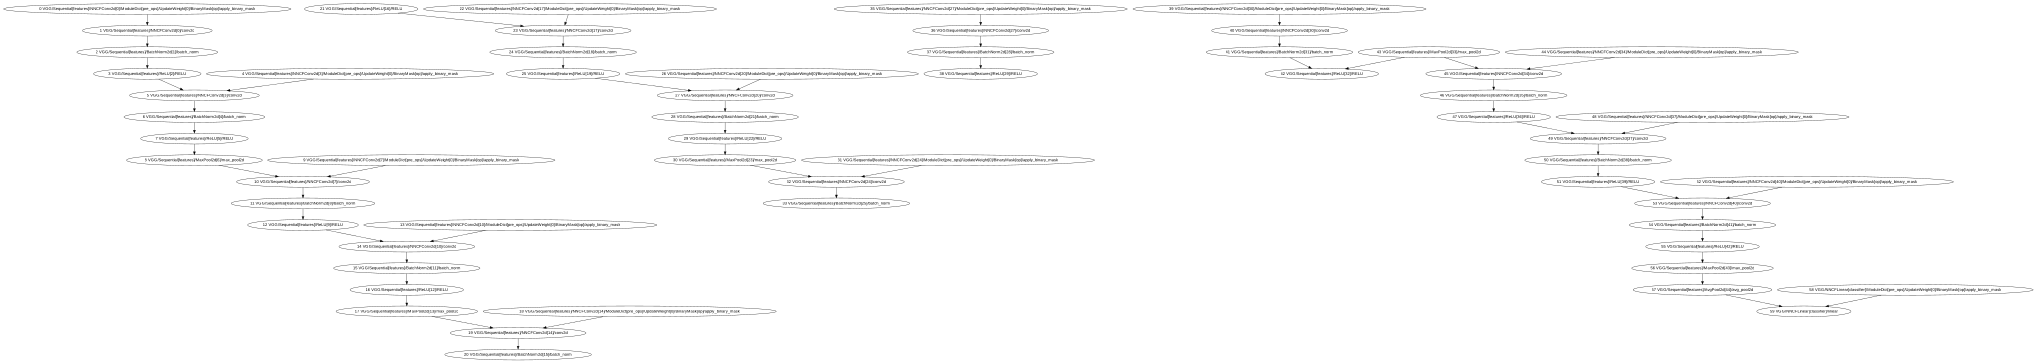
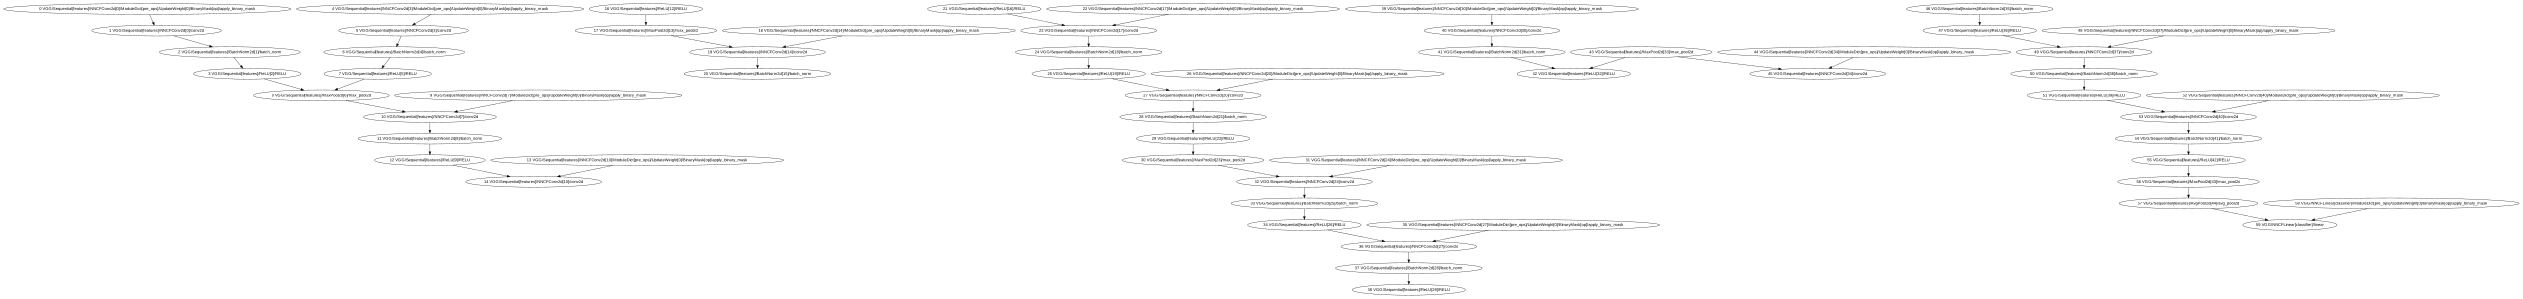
(1494, 83) -> none
(169, 84) -> (283, 84)
none -> (1304, 225)
(407, 268) -> none
